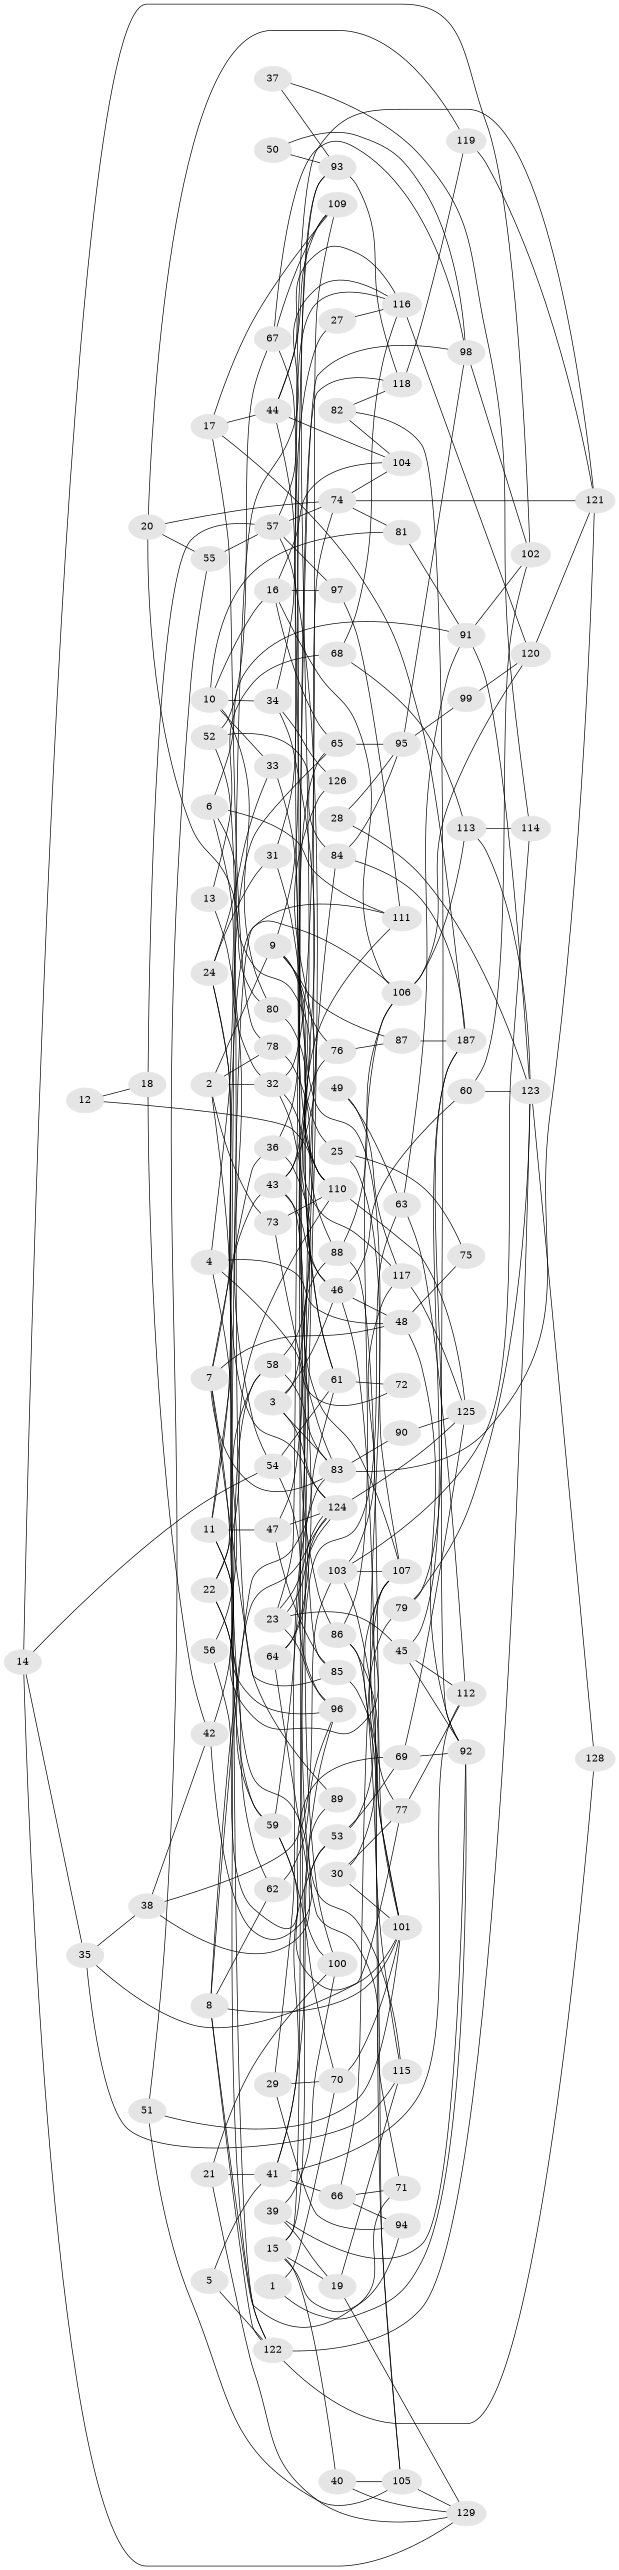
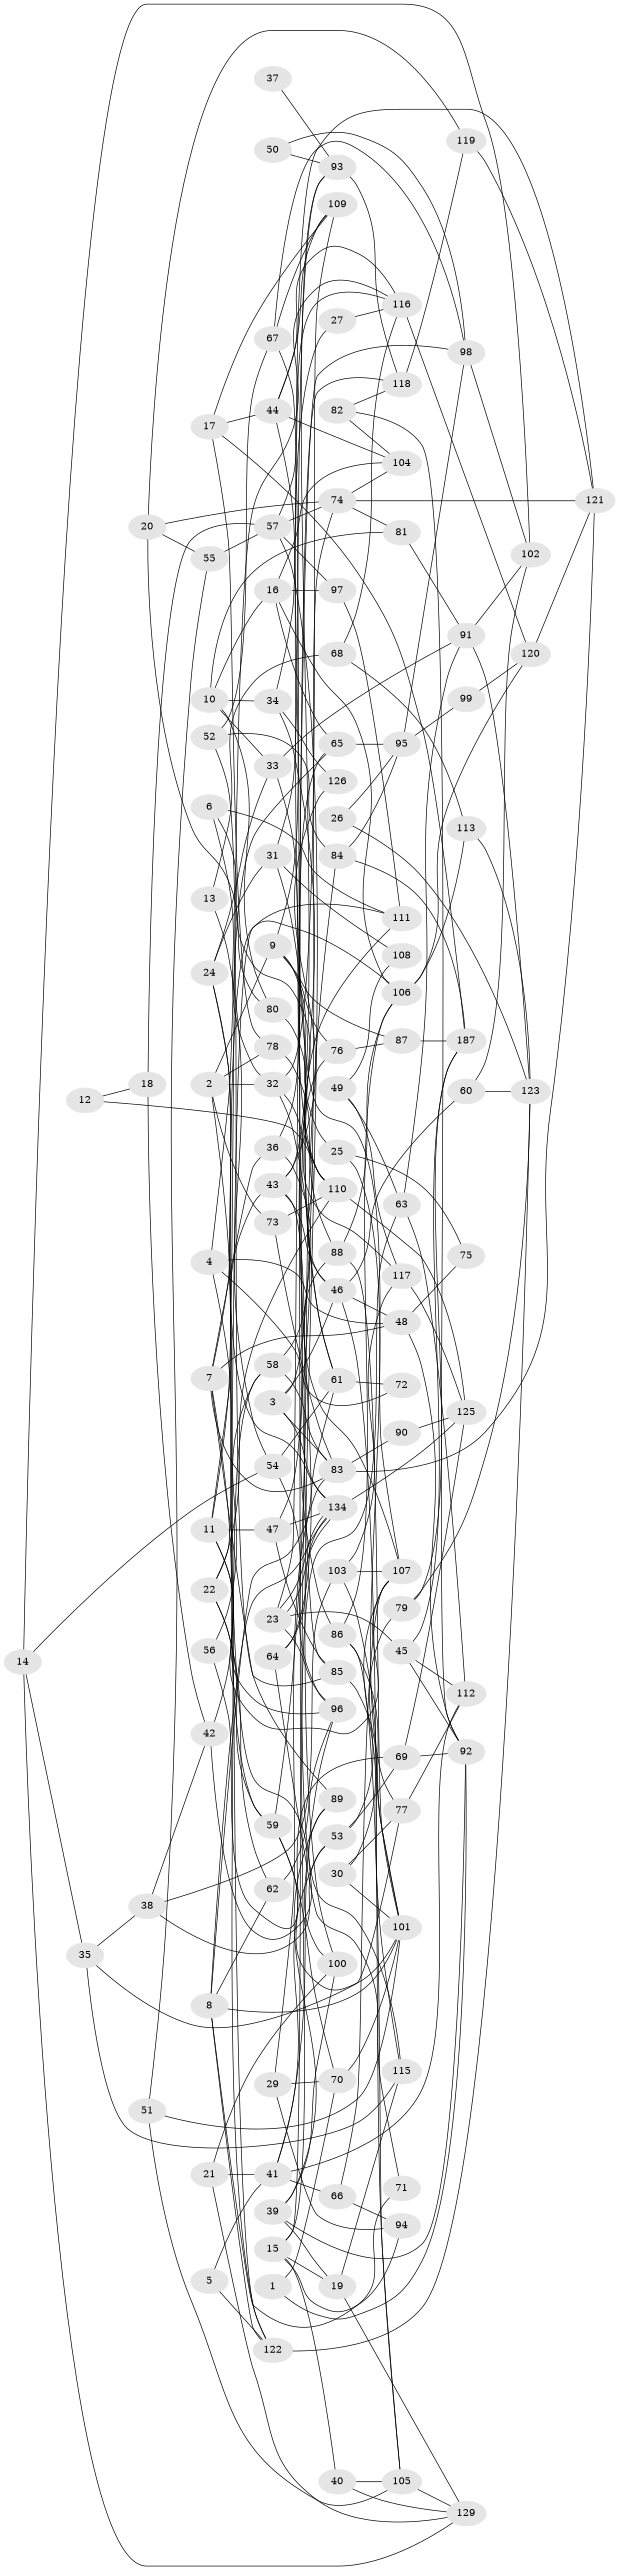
(279, 642) -> (363, 694)
(337, 819) -> (337, 819)
(531, 829) -> none
none -> (402, 956)
(337, 1508) -> (337, 1508)
(595, 1759) -> none
none -> (309, 2026)
(370, 2192) -> none
